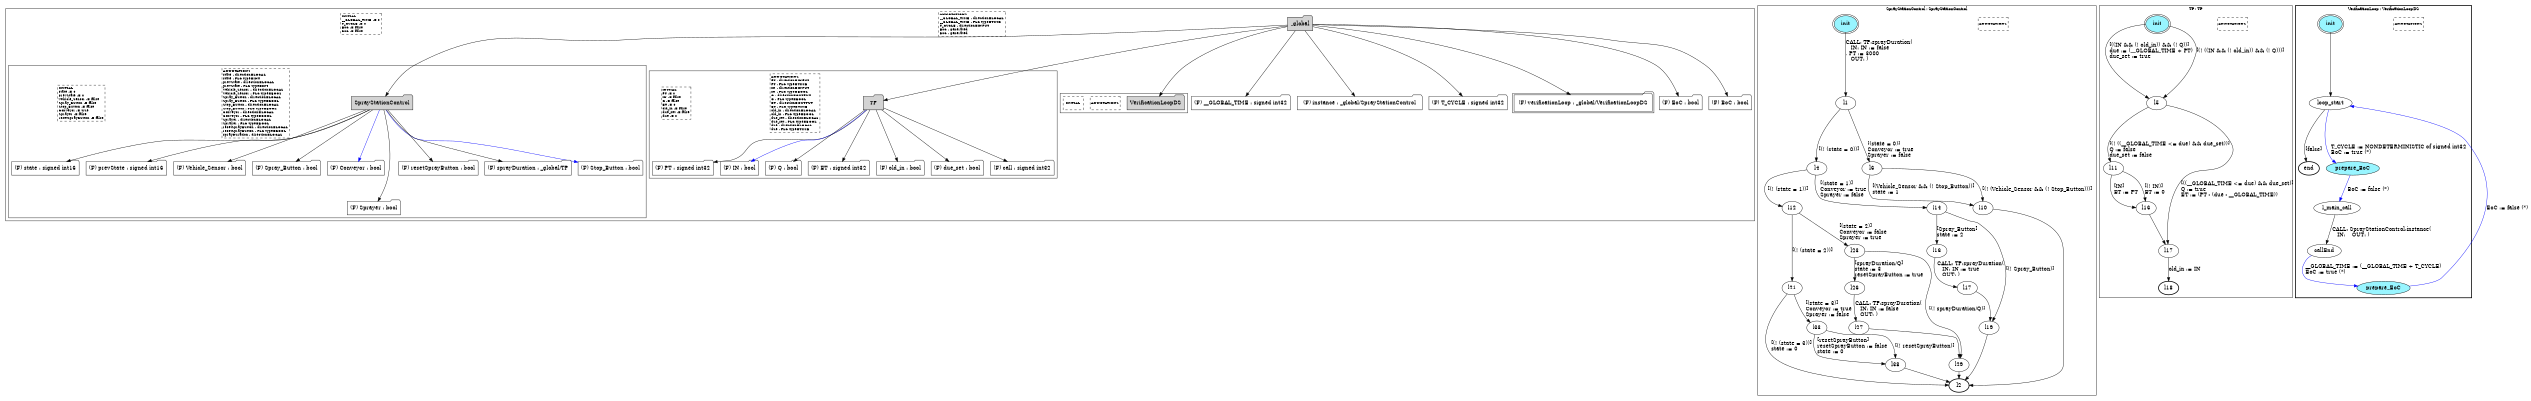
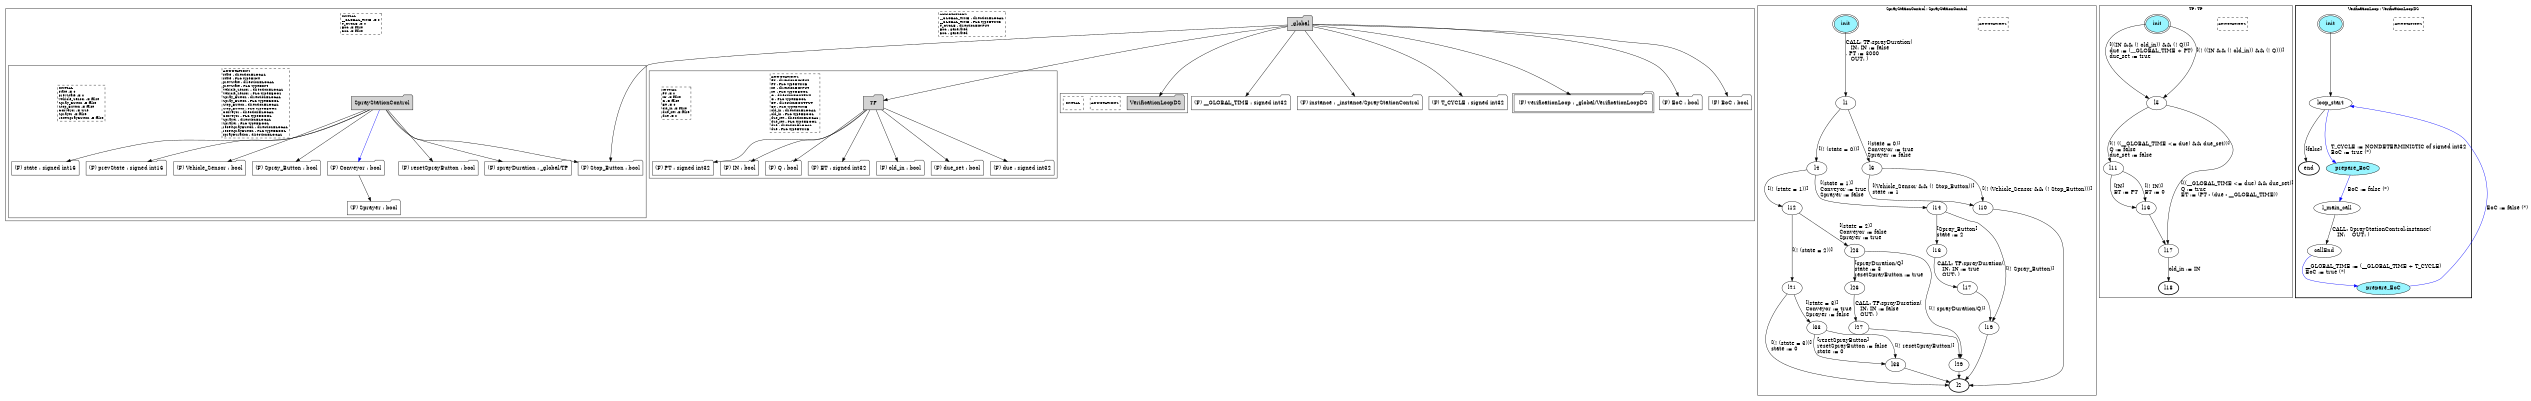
(829, 37) -> (916, 44)
(1360, 103) -> (1360, 103)
(794, 143) -> (794, 143)
(475, 144) -> (475, 144)
(390, 155) -> (364, 187)
(1022, 168) -> (1022, 168)
